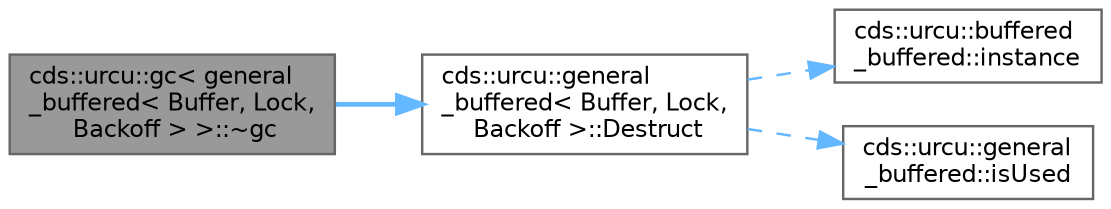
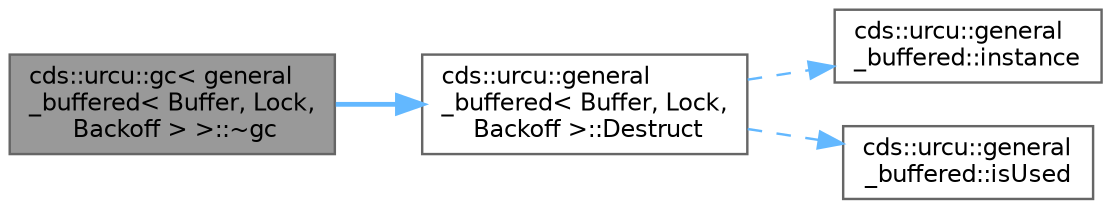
(968, 46) -> (968, 46)
